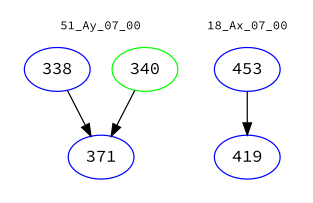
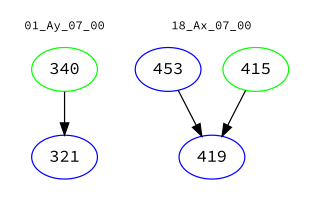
(101, 26) -> (65, 26)
(57, 69) -> none
none -> (256, 69)
(101, 157) -> (65, 157)
